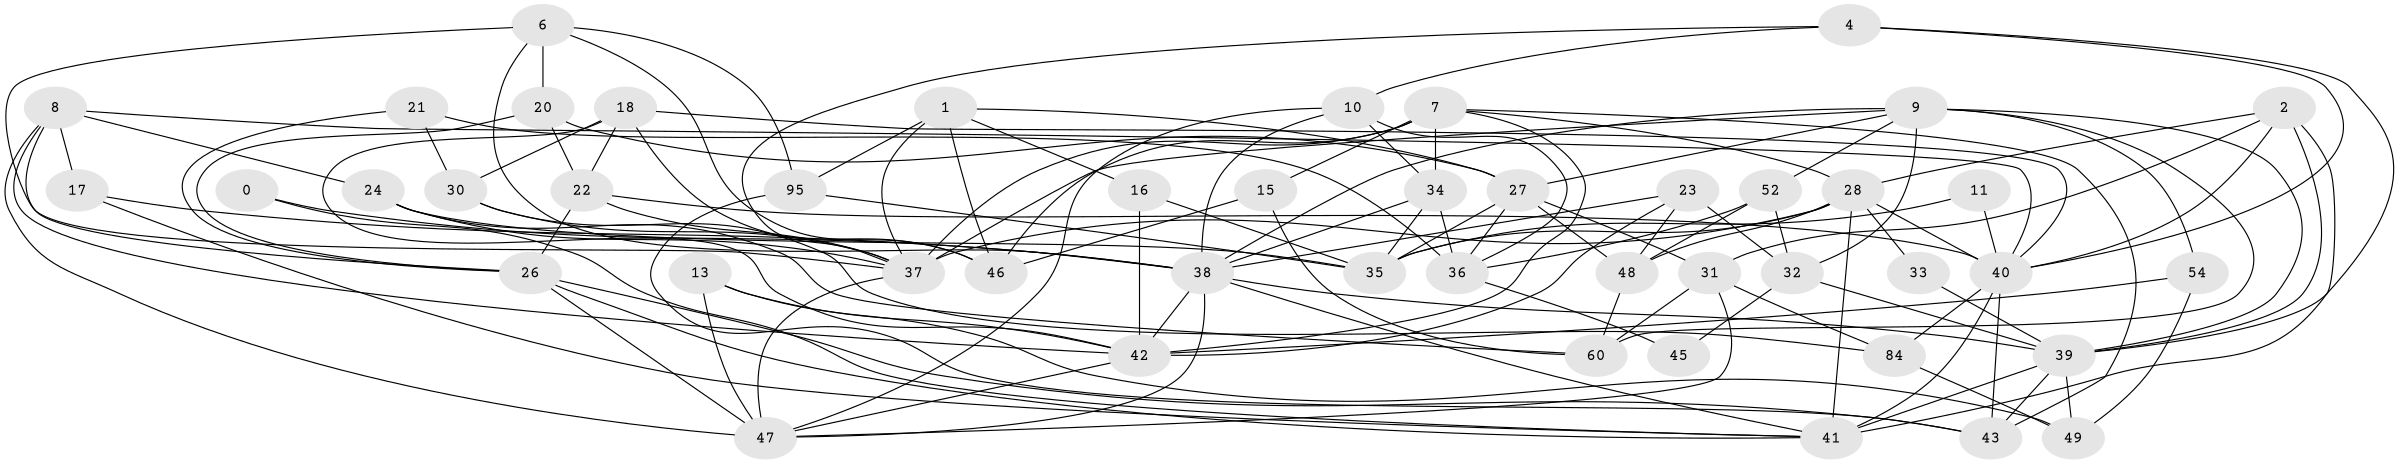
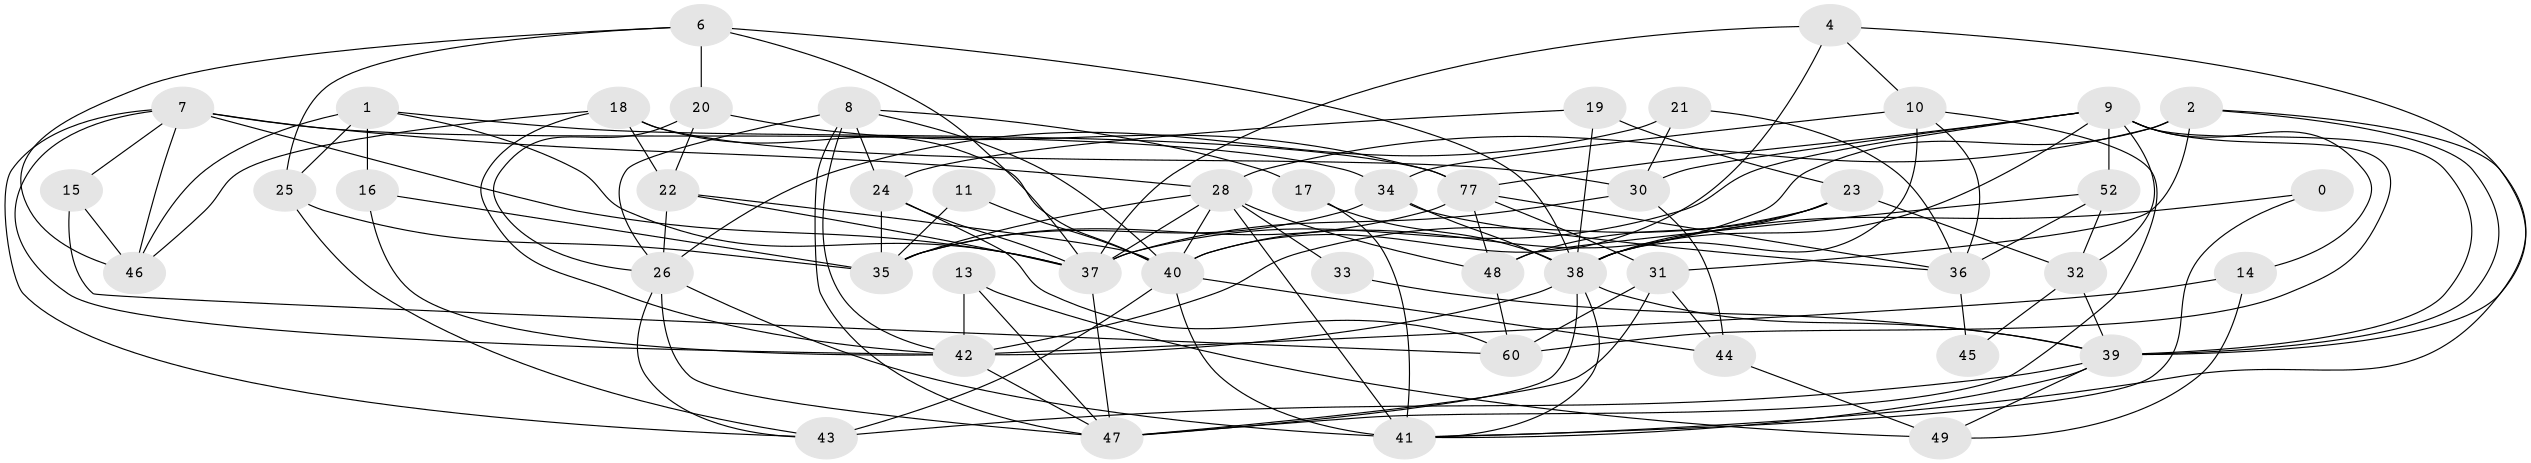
none -> (1595, 108)
none -> (1870, 141)
(795, 190) -> (285, 190)
(1518, 190) -> (1469, 190)
(2197, 273) -> (2245, 273)
(1894, 356) -> (1725, 356)
